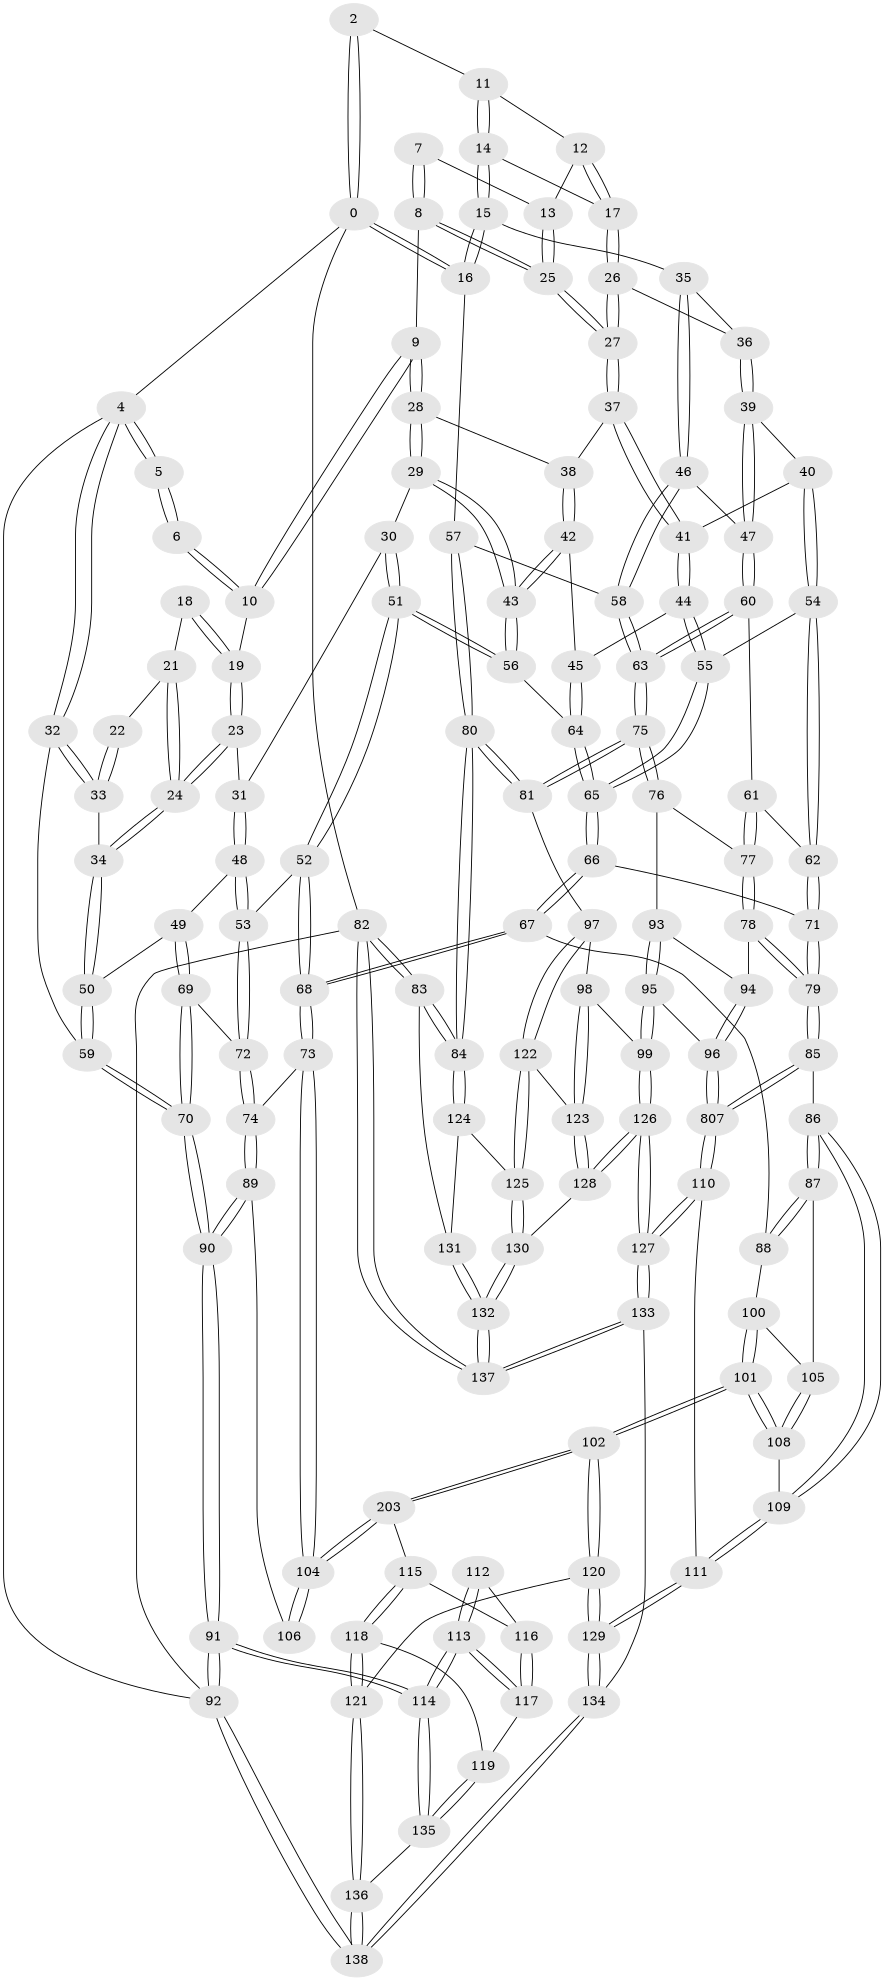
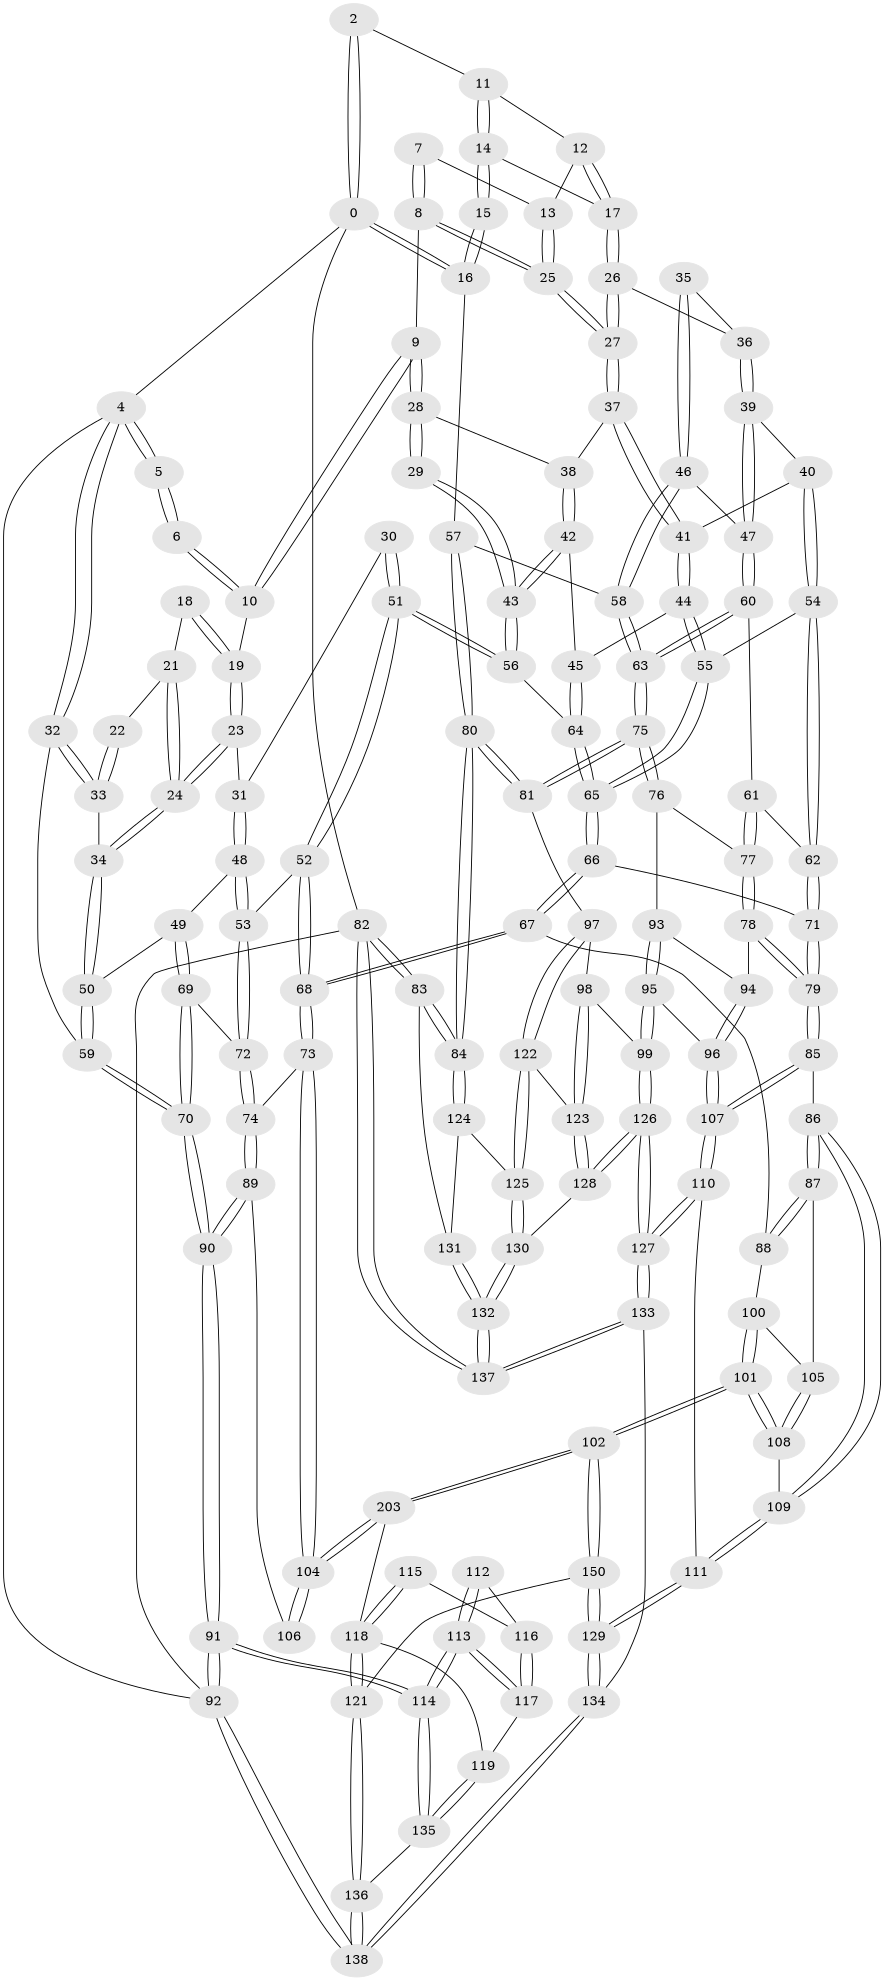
(583, 247) -> none
(403, 505) -> none
(713, 1120) -> (713, 1120)
(400, 1540) -> (372, 1573)
(594, 1573) -> (594, 1573)
